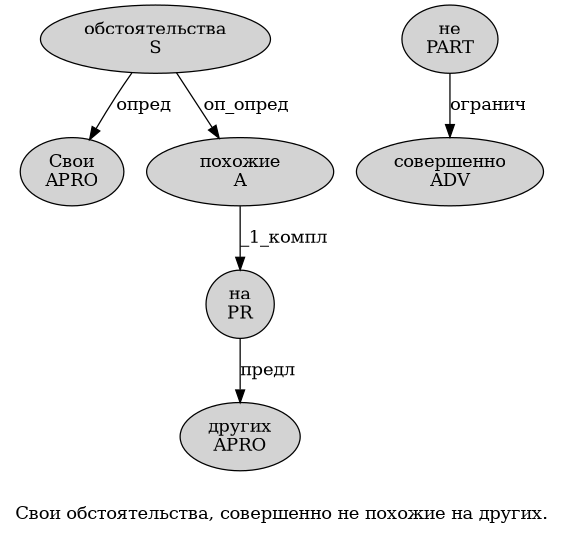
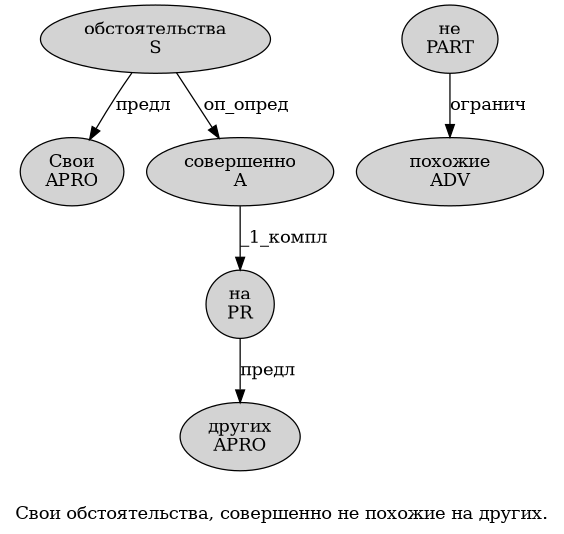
(143, 105) -> (143, 105)
(240, 172) -> (240, 172)
(450, 172) -> (450, 172)
